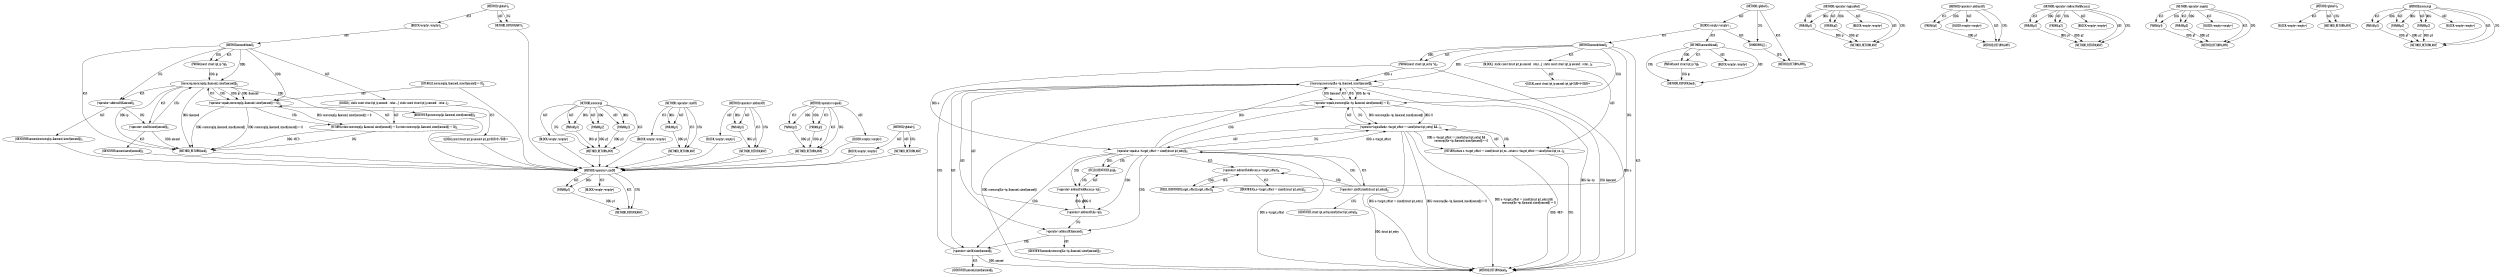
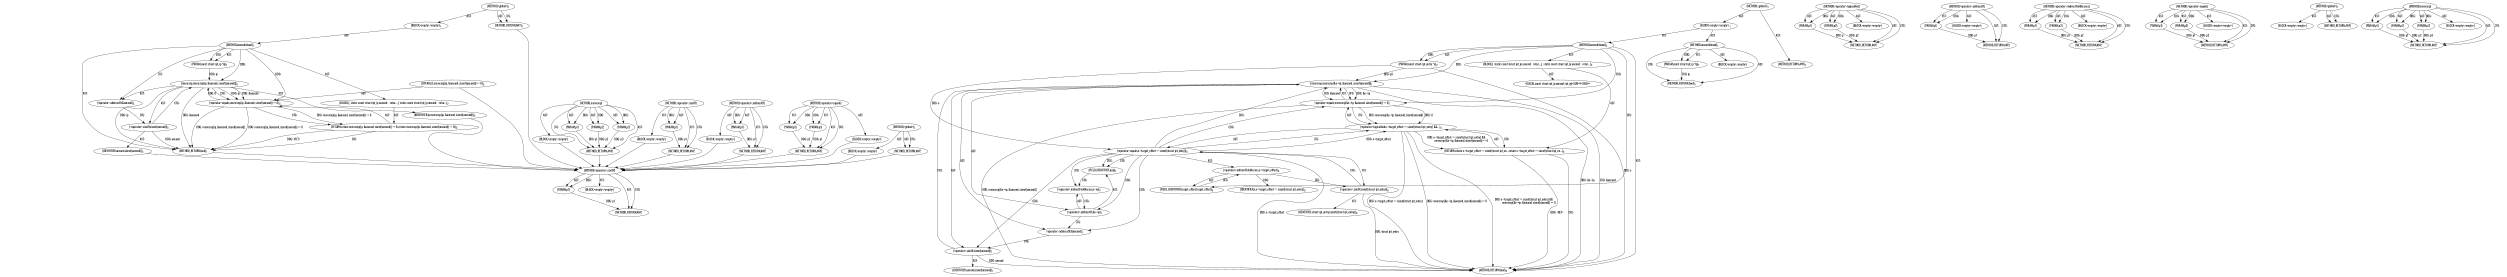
(1758, 45) -> none
(1388, 74) -> (1388, 74)
(212, 94) -> (212, 94)
(281, 94) -> (281, 94)
(49, 139) -> none
(475, 139) -> none
(1318, 178) -> (1307, 180)
(1212, 180) -> (1212, 180)
(1266, 180) -> (1266, 180)
(1090, 181) -> (1110, 196)
(1080, 201) -> (1080, 201)
(1087, 201) -> (1087, 201)
(1354, 201) -> (1354, 201)
(1064, 251) -> none
